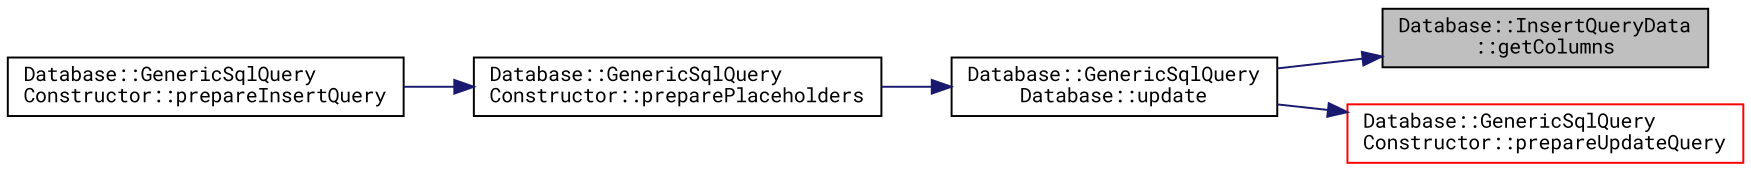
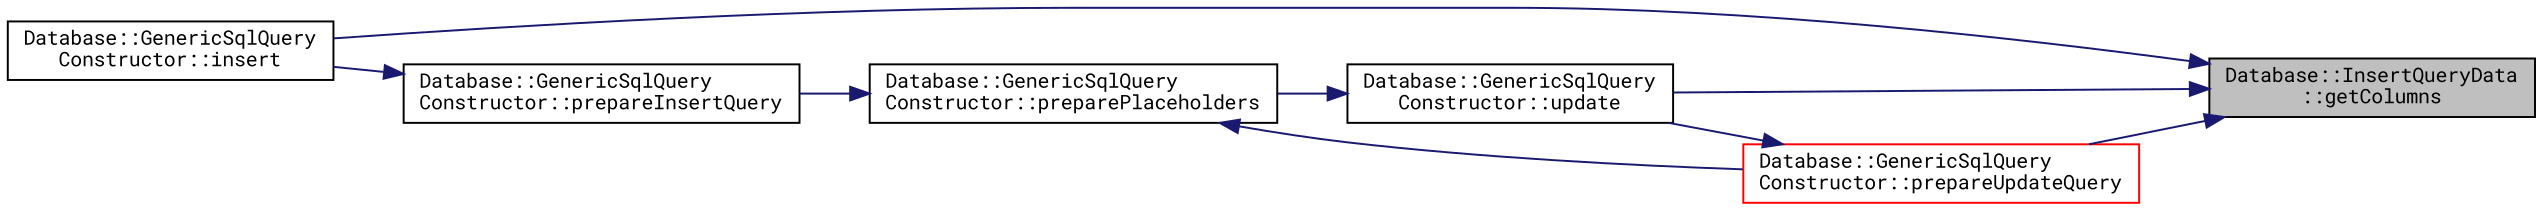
none -> (171, 51)
(1114, 87) -> (1510, 94)
none -> (2147, 133)
none -> (1490, 156)
